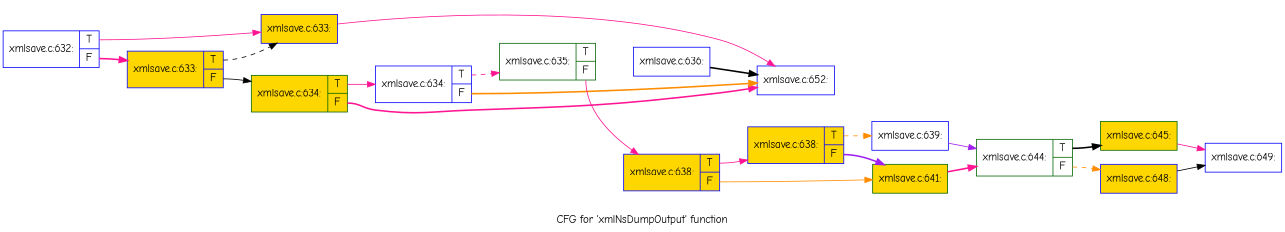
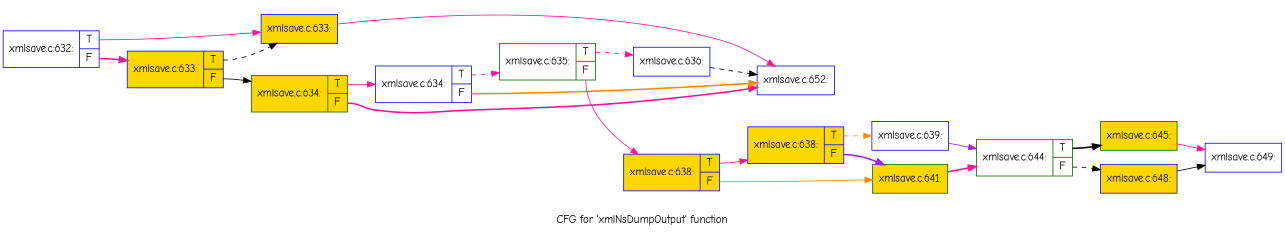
none -> (610, 53)
(730, 70) -> (730, 70)
(1083, 167) -> (1083, 167)
